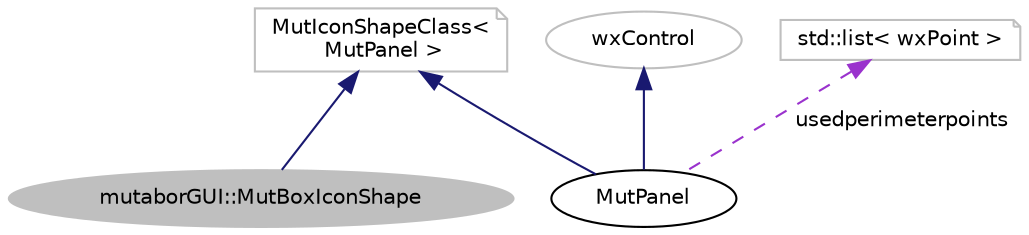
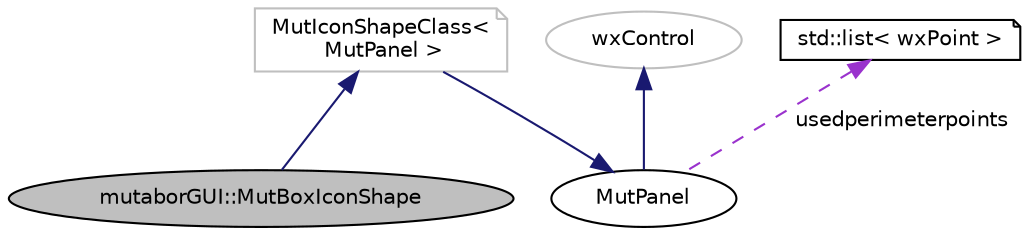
(900, 40) -> (900, 40)
(517, 130) -> (519, 115)
(261, 199) -> (261, 199)
